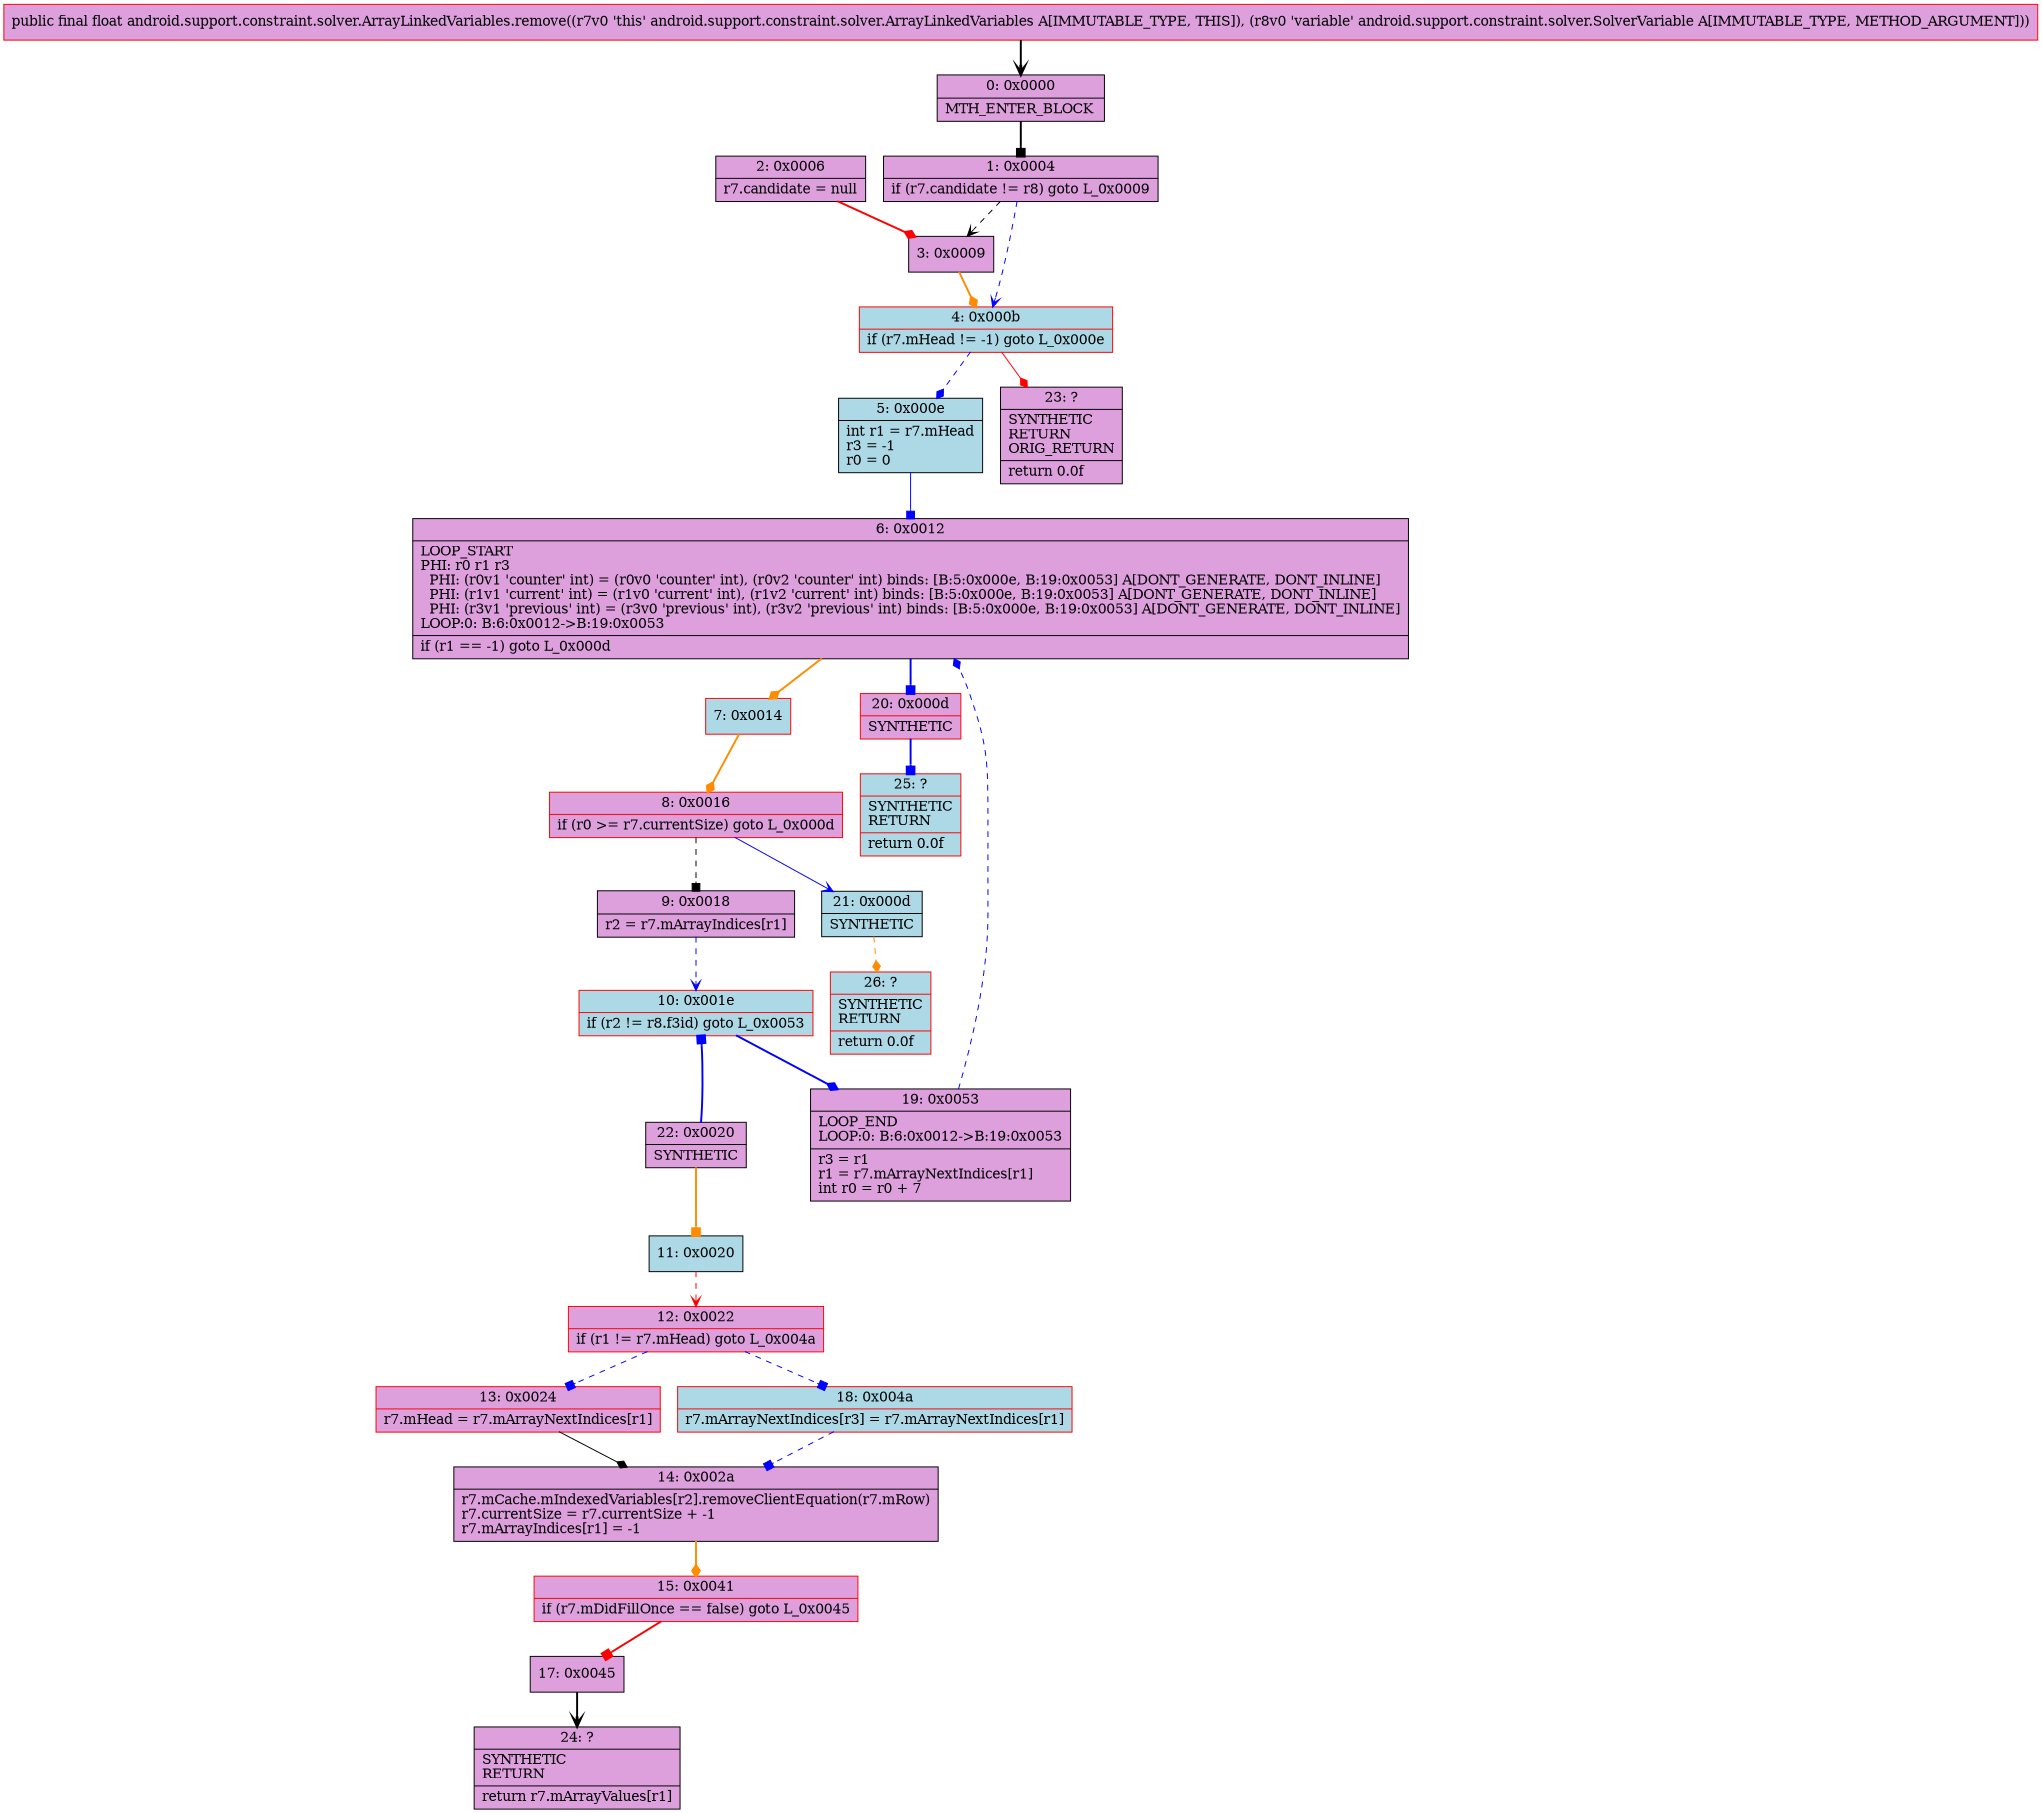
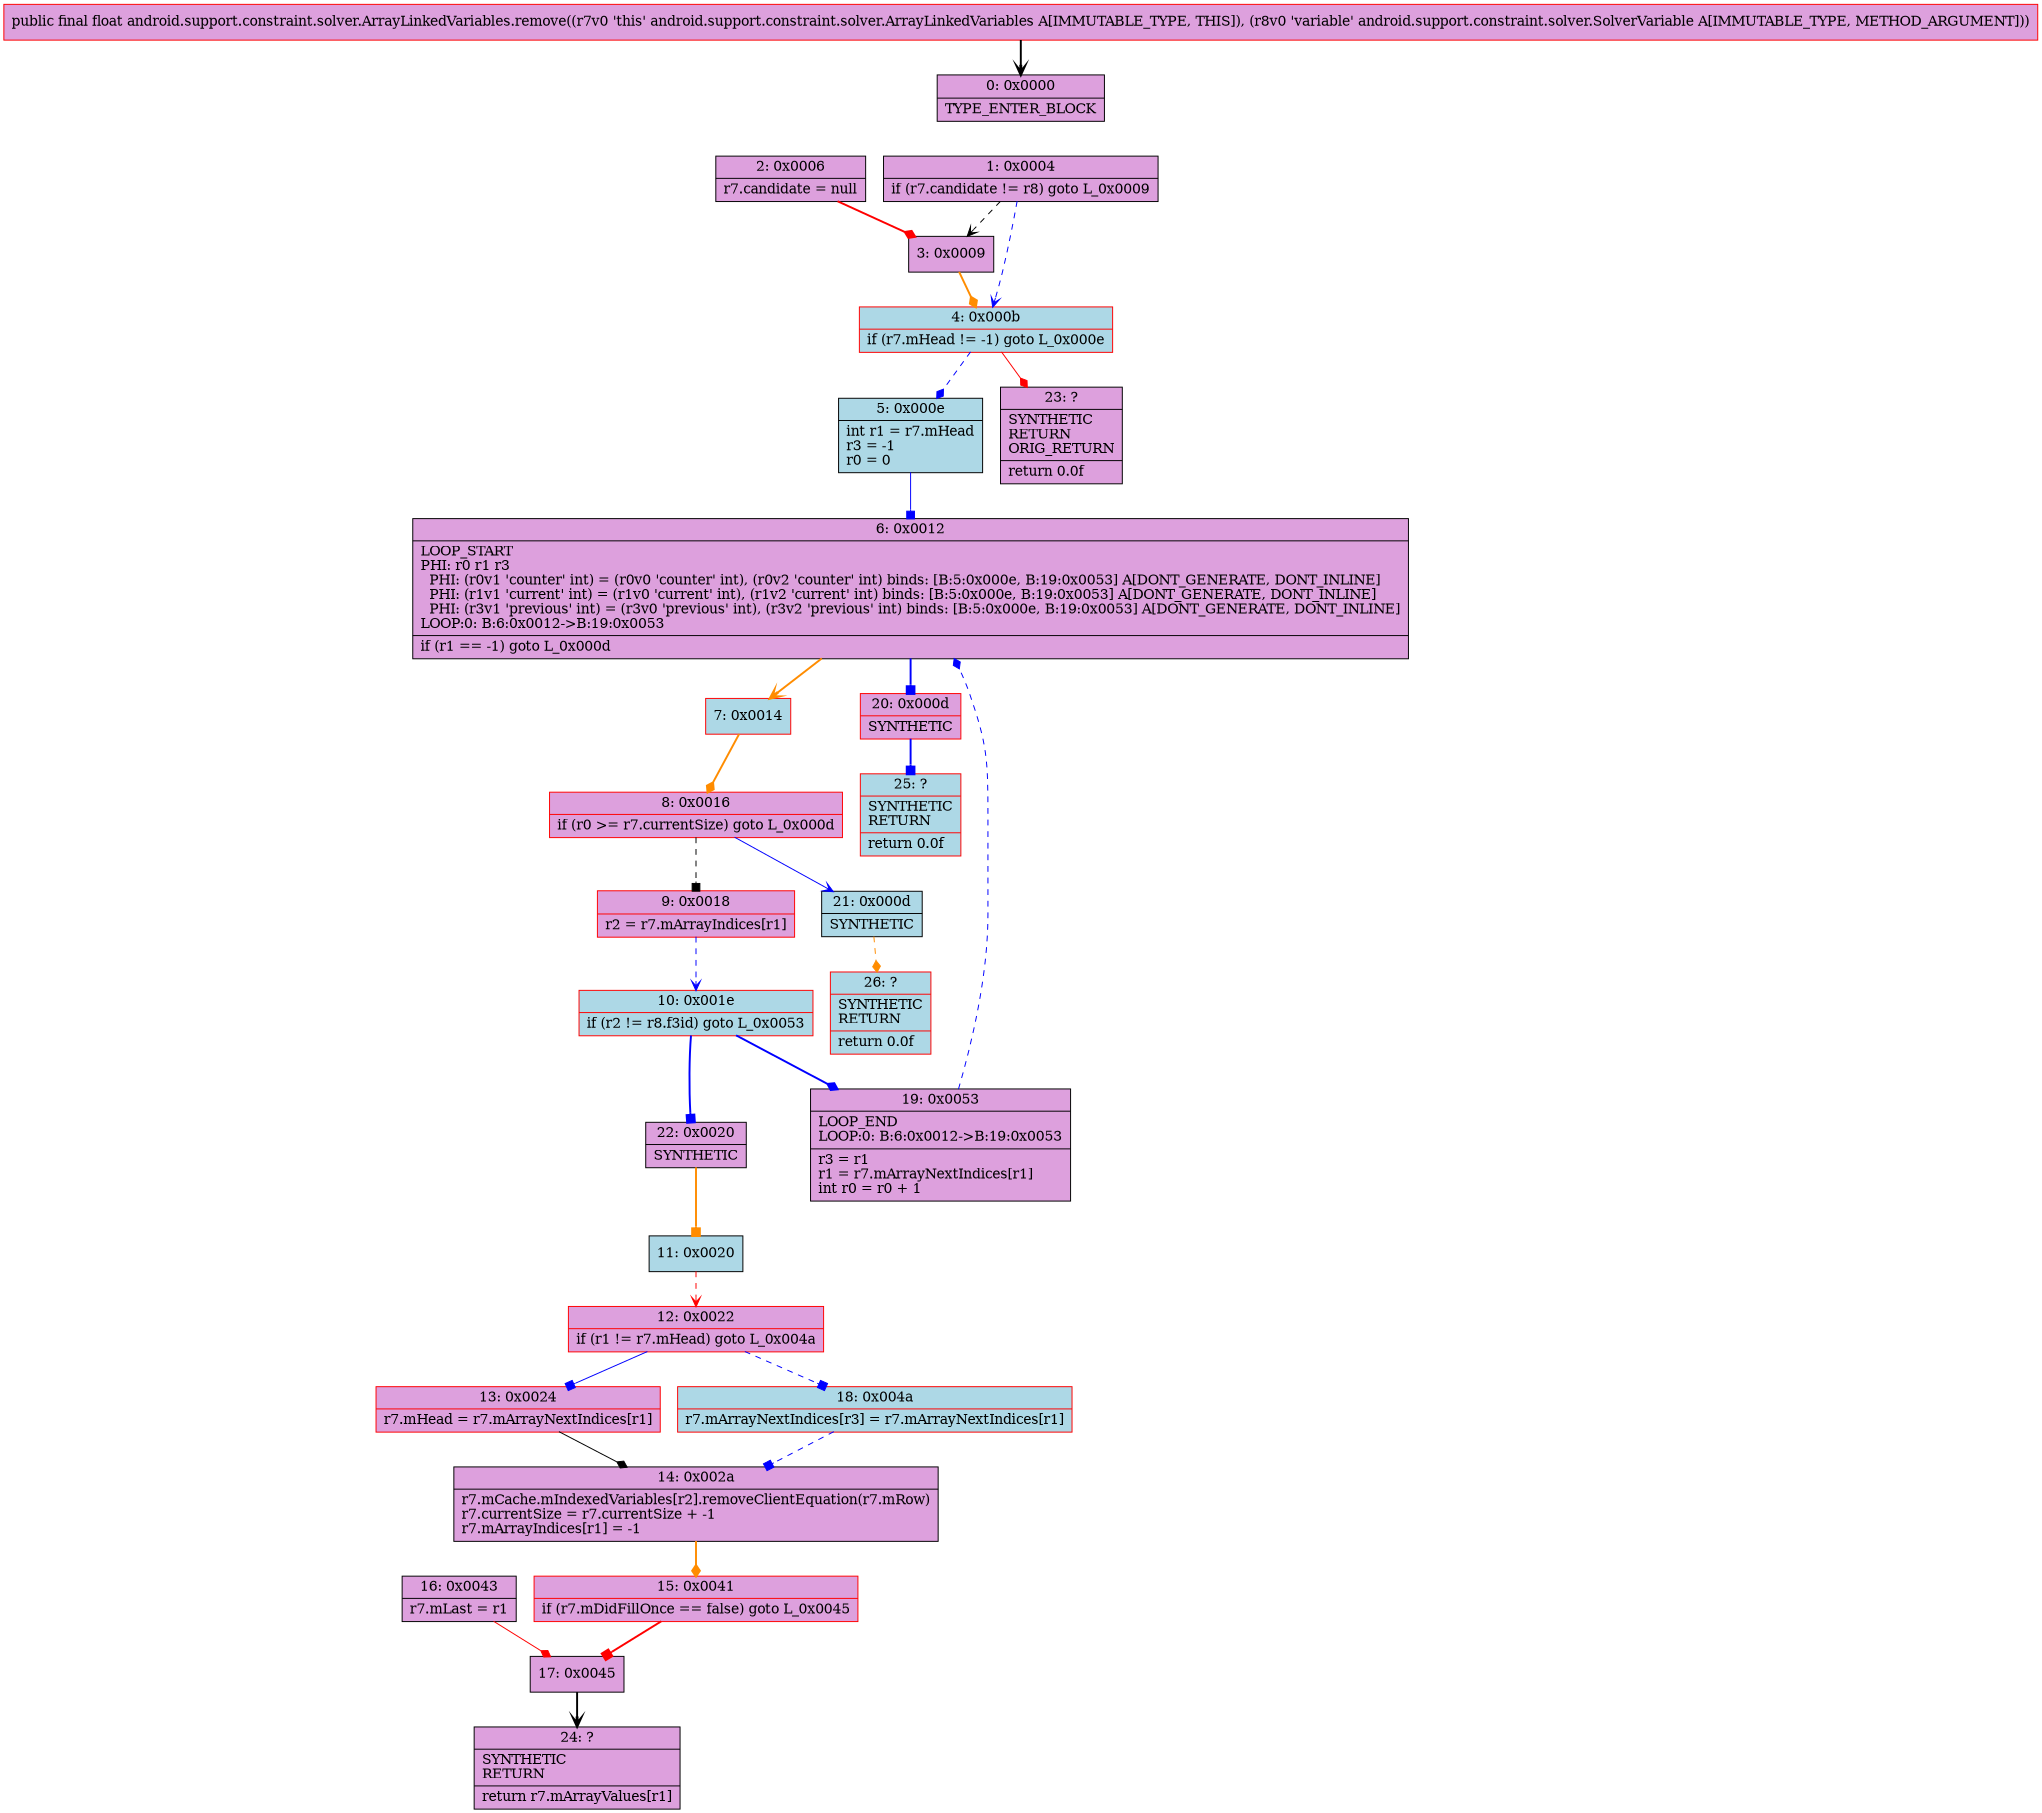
(1019, 109) -> (1021, 109)
(1021, 134) -> none
(800, 676) -> (800, 676)
(696, 914) -> (696, 914)
(702, 1084) -> (690, 1074)
(870, 1189) -> (870, 1189)
(612, 1367) -> (612, 1367)
none -> (459, 1599)
